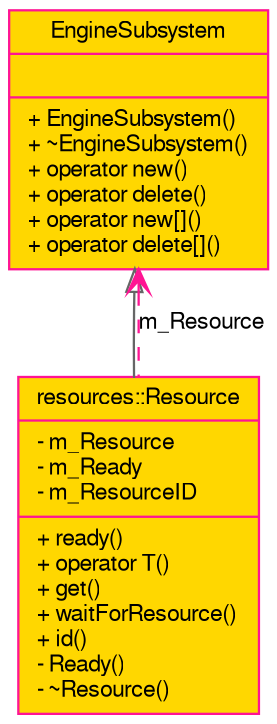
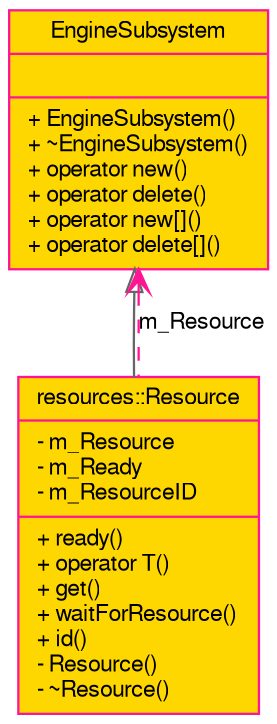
(81, 665) -> (97, 665)
